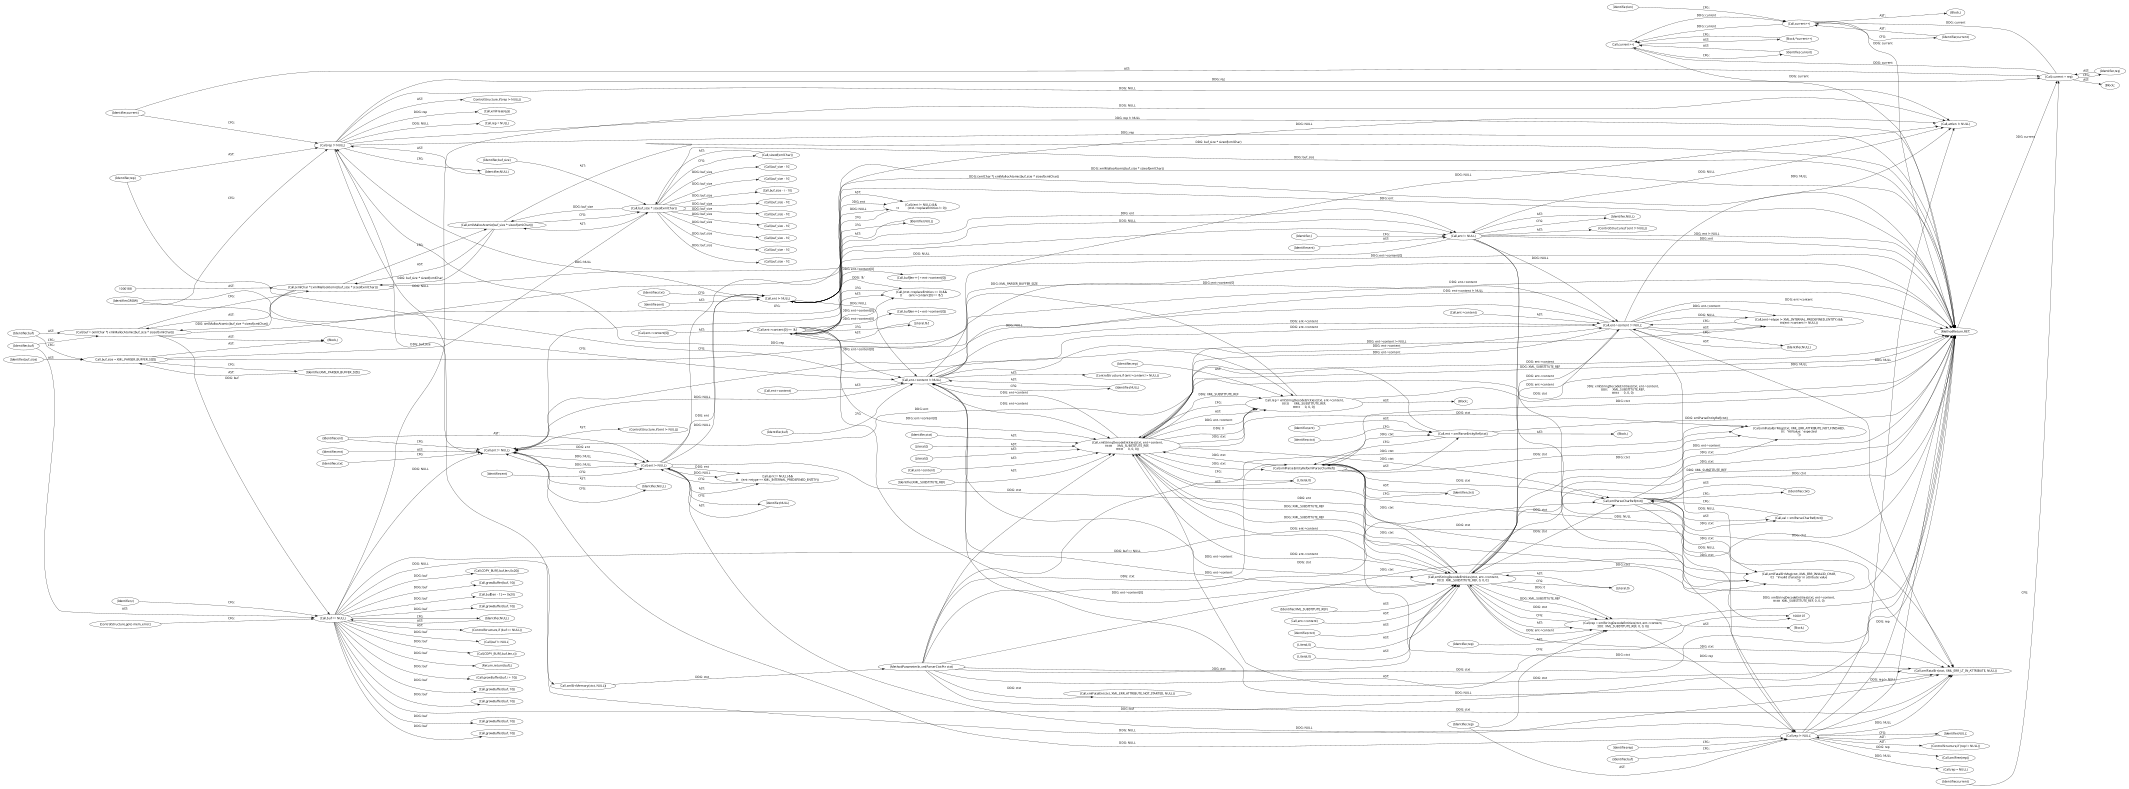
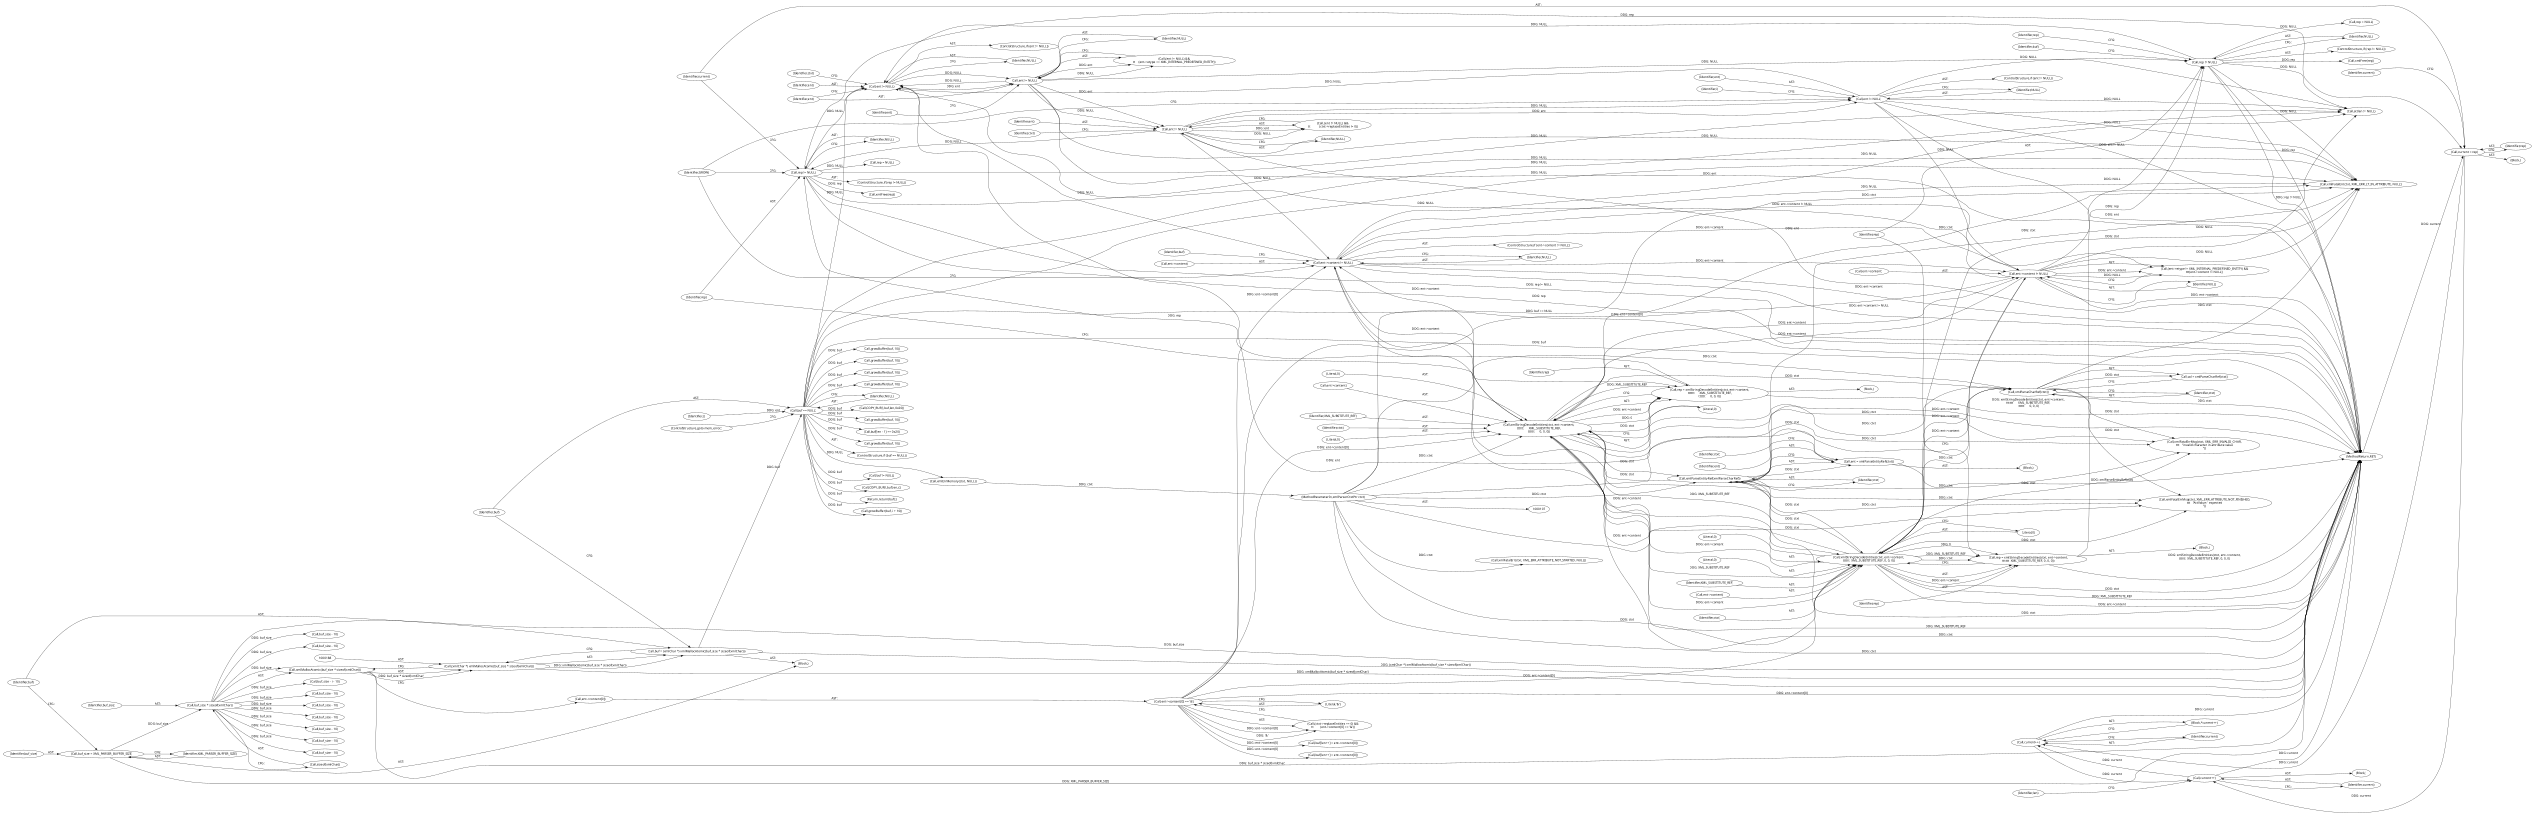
none -> (1525, 181)
(586, 219) -> (466, 712)
(1713, 568) -> (1876, 451)
(232, 602) -> (773, 410)
